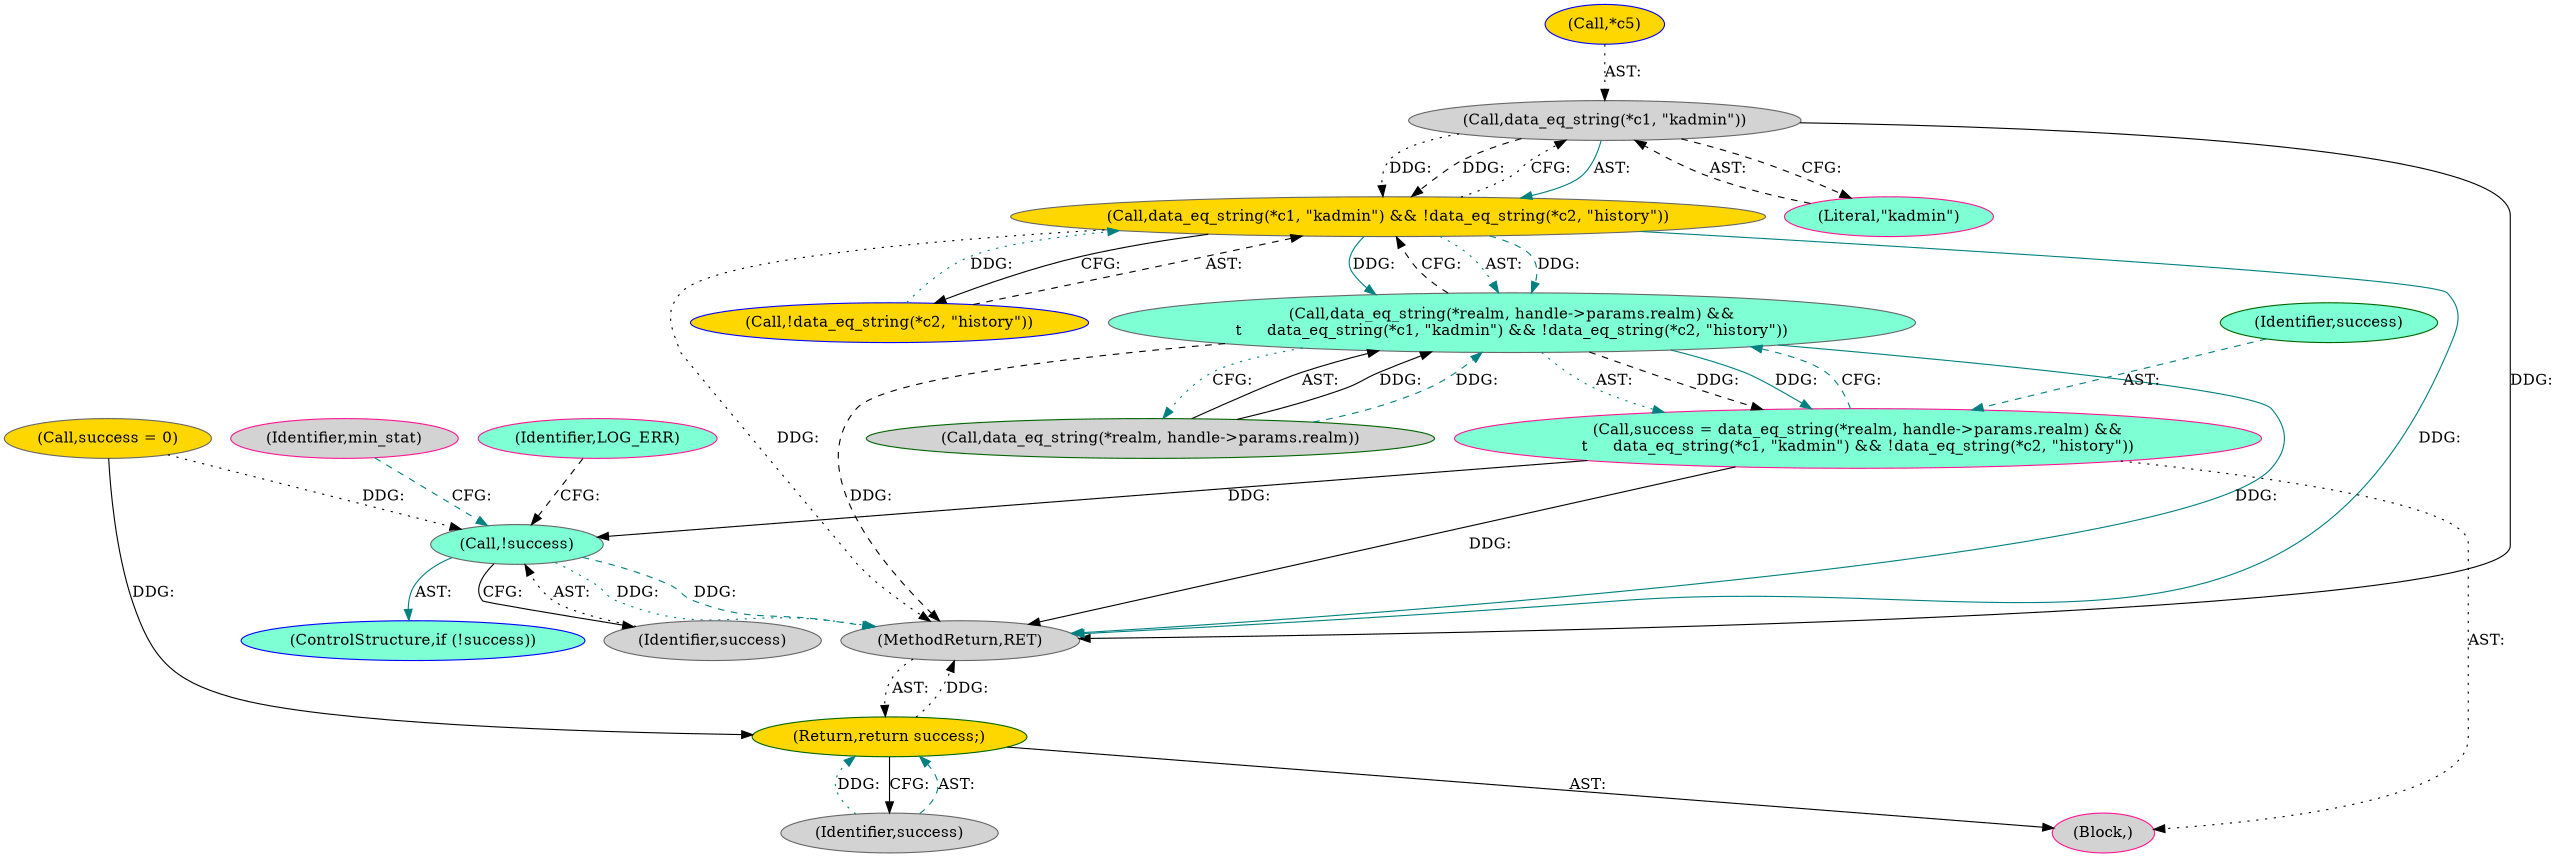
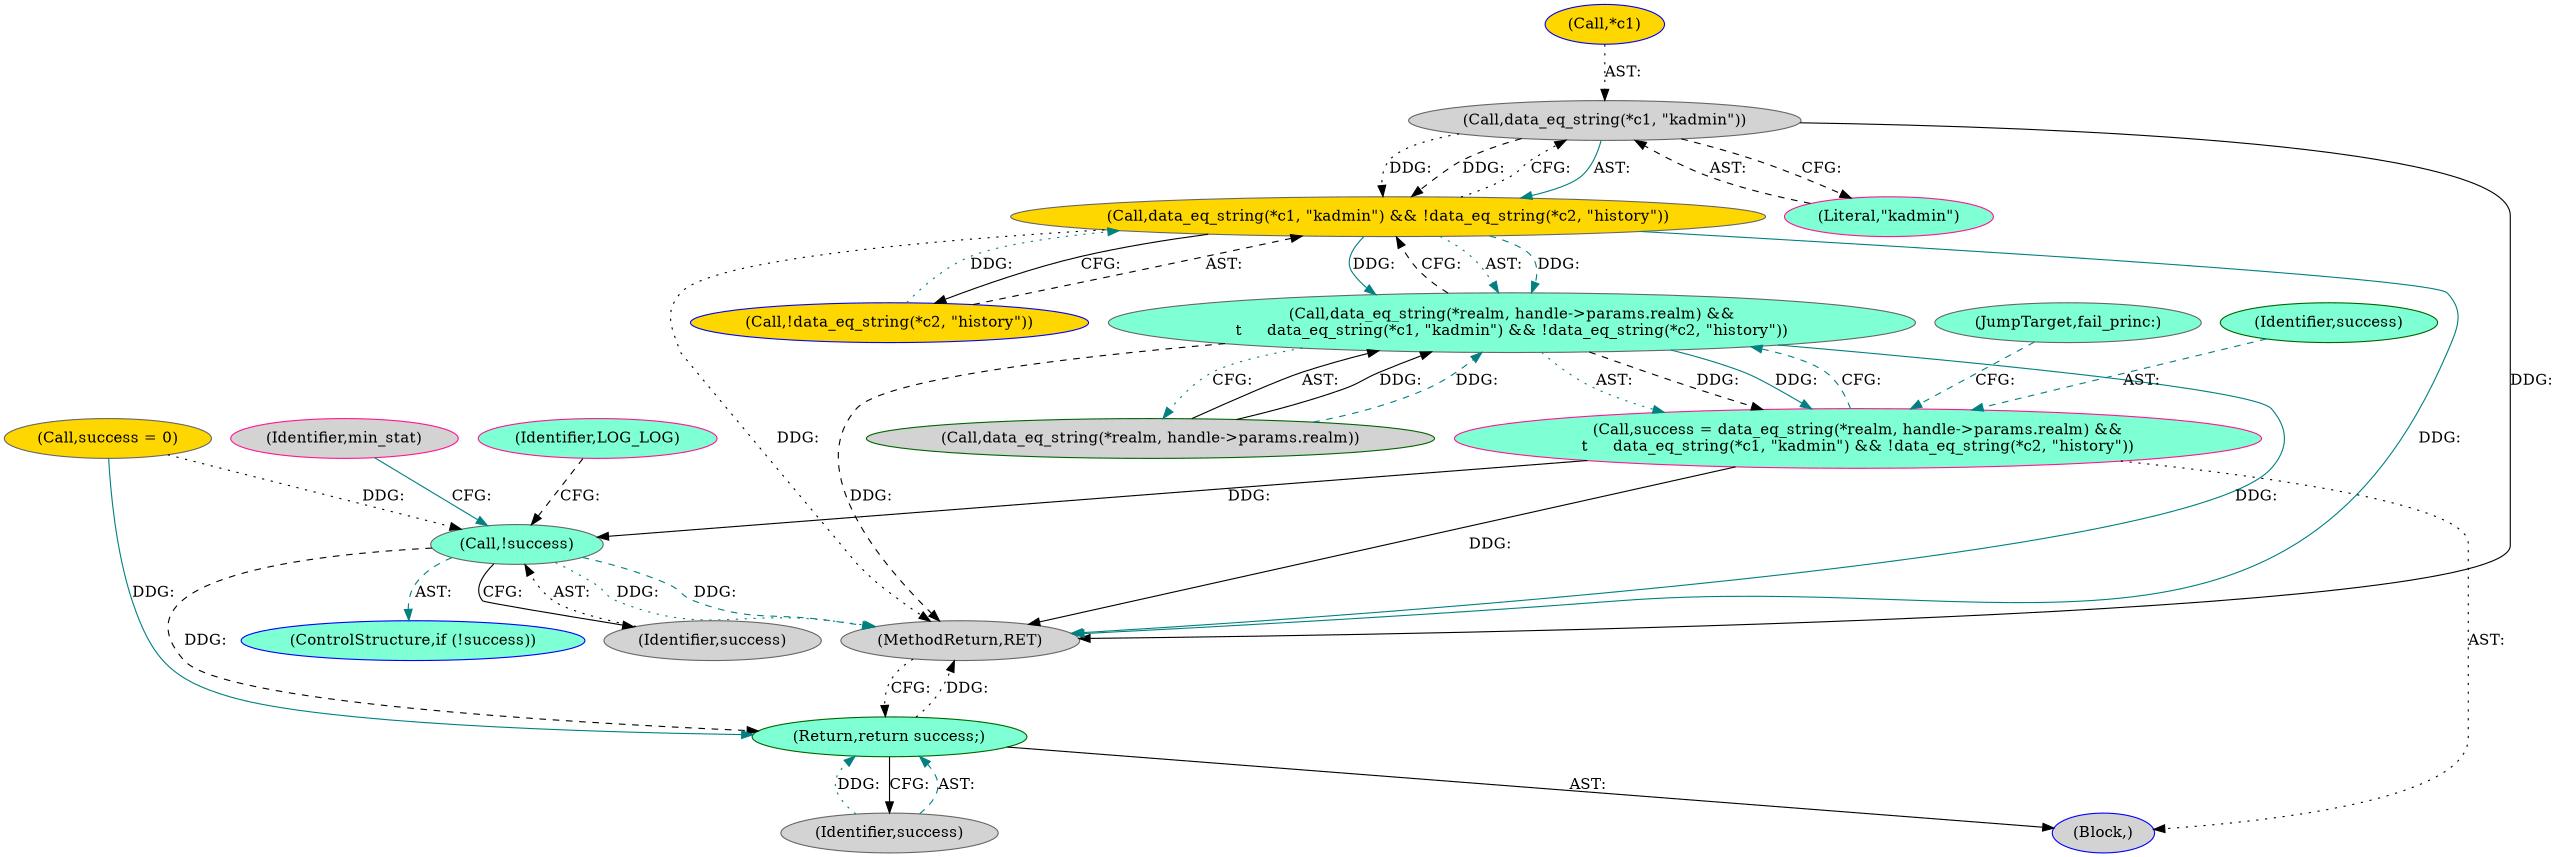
(1605, 24) -> (1605, 24)
none -> (2068, 323)
(598, 438) -> (598, 438)
(426, 489) -> (426, 489)
(422, 577) -> (422, 577)
(913, 689) -> (913, 689)
none -> (301, 694)
(341, 715) -> (341, 715)
(890, 737) -> (890, 737)
(2103, 833) -> (2103, 833)
